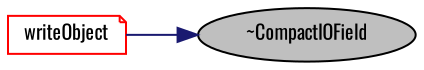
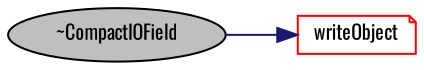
(152, 35) -> (252, 35)
